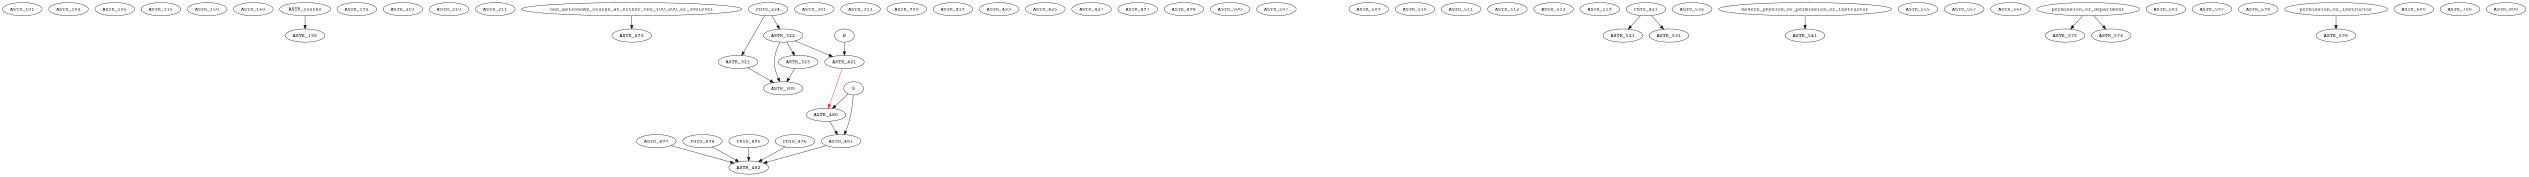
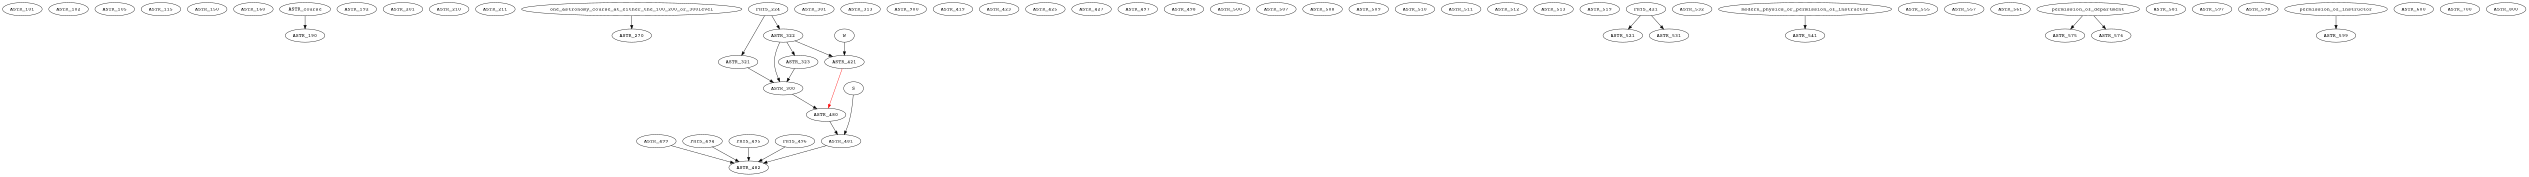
none -> (1323, 9)
(842, 100) -> (803, 101)
